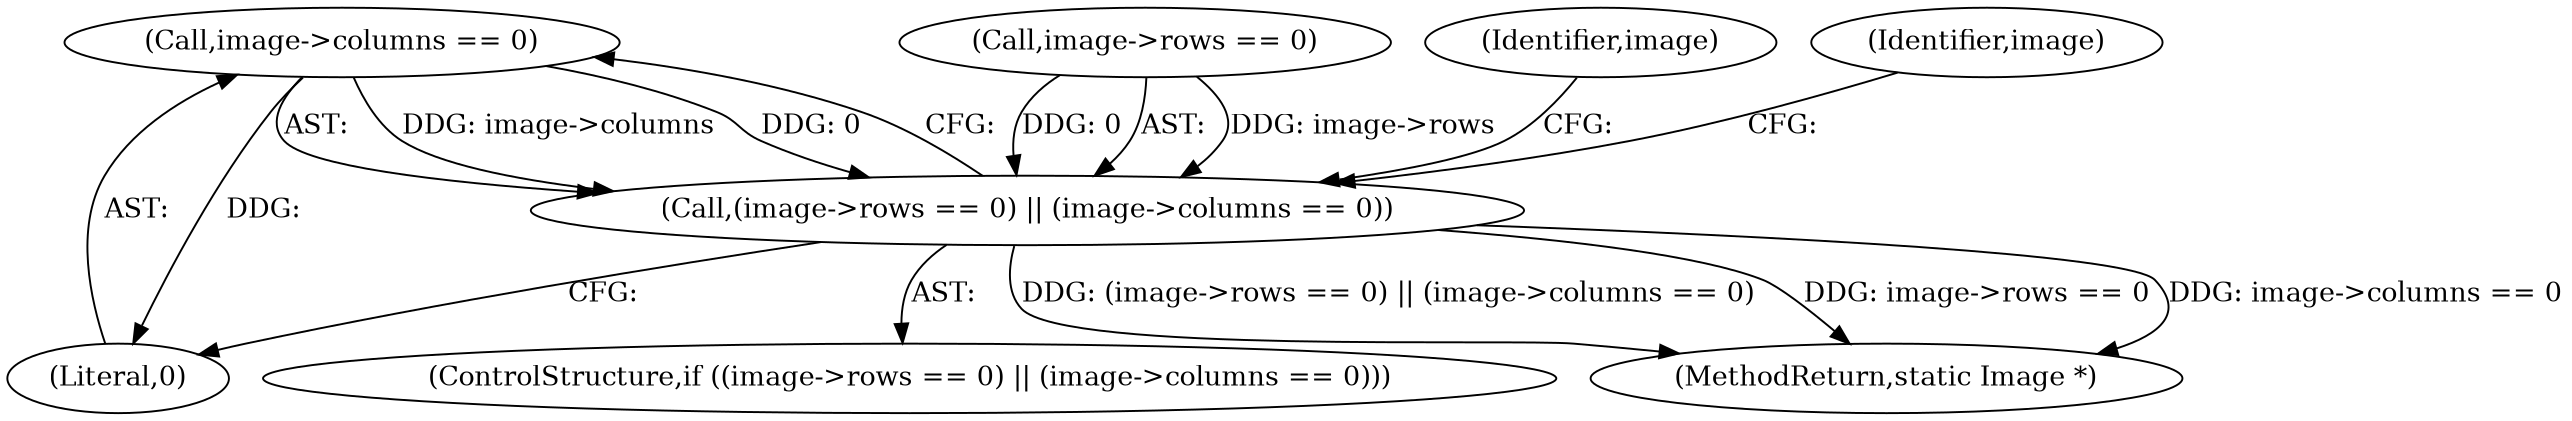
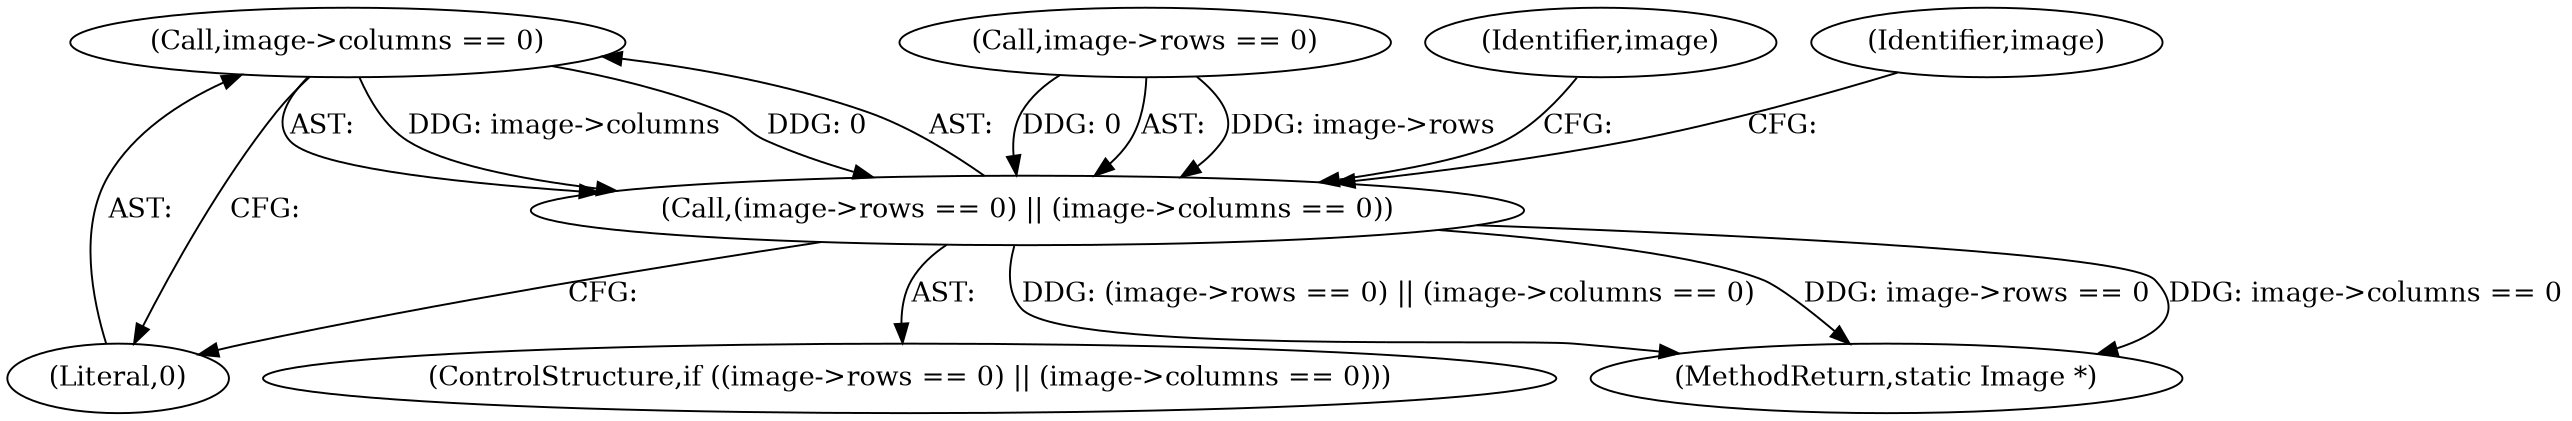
(965, 126) -> (966, 126)
(268, 210) -> (270, 210)
